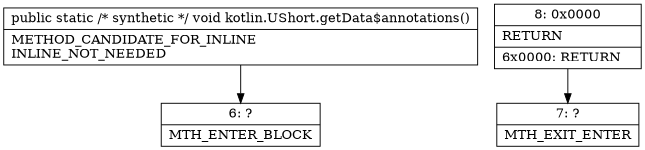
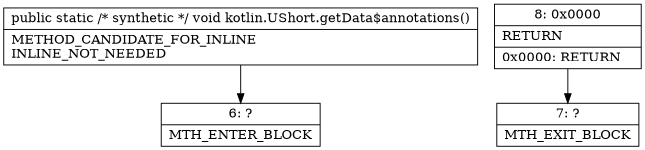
(568, 57) -> (568, 57)
(568, 135) -> (568, 135)
